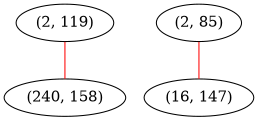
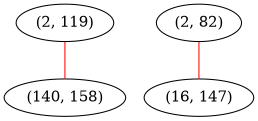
(199, 23) -> (199, 23)
(65, 98) -> (65, 98)
